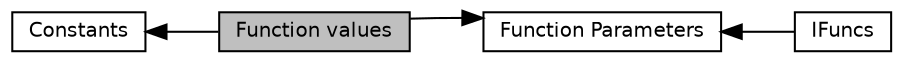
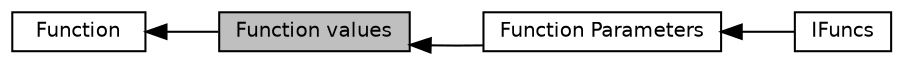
(436, 18) -> (457, 46)
(79, 32) -> (79, 32)
